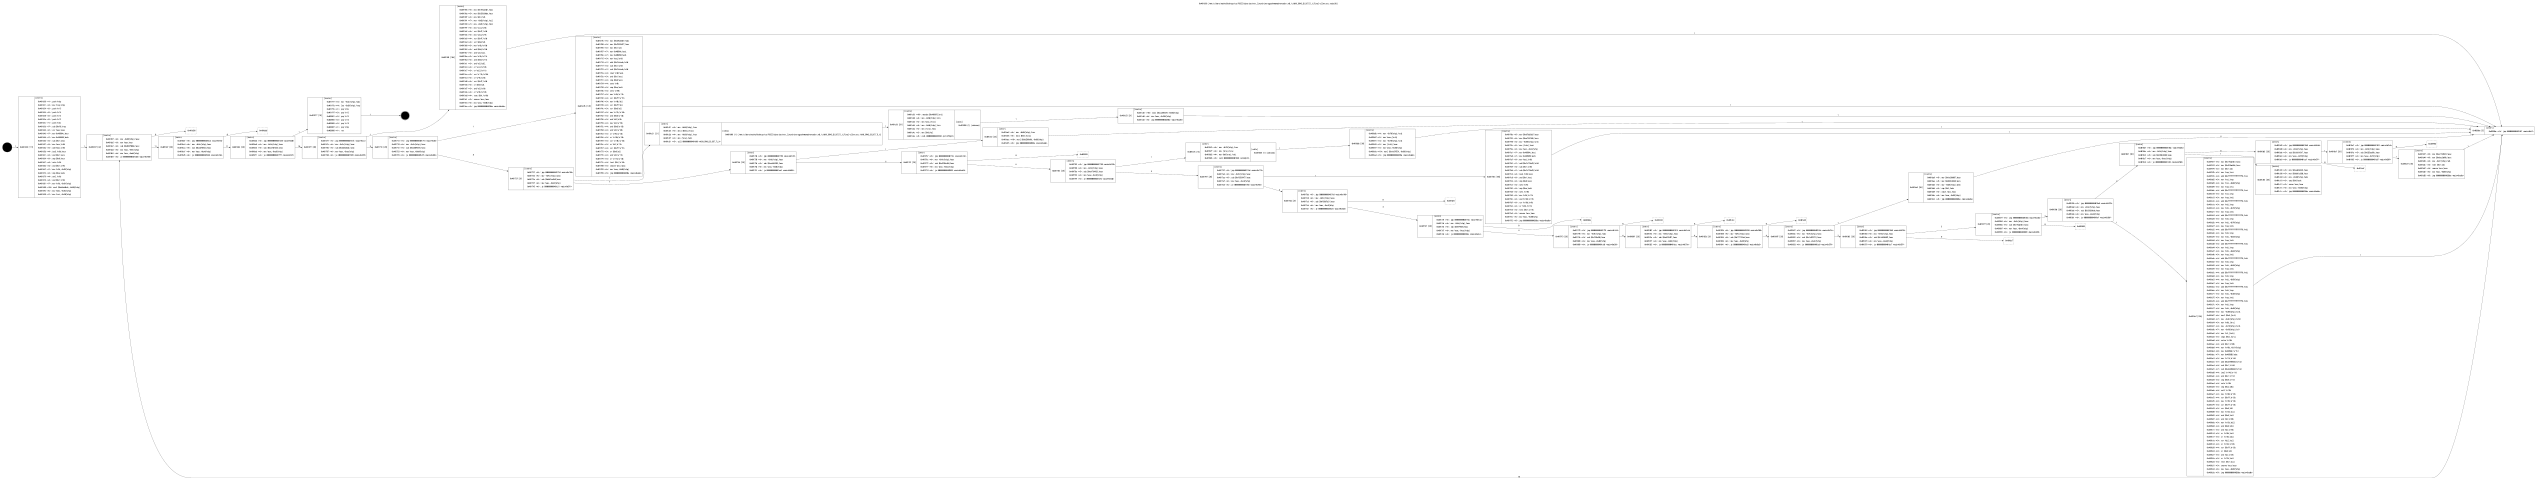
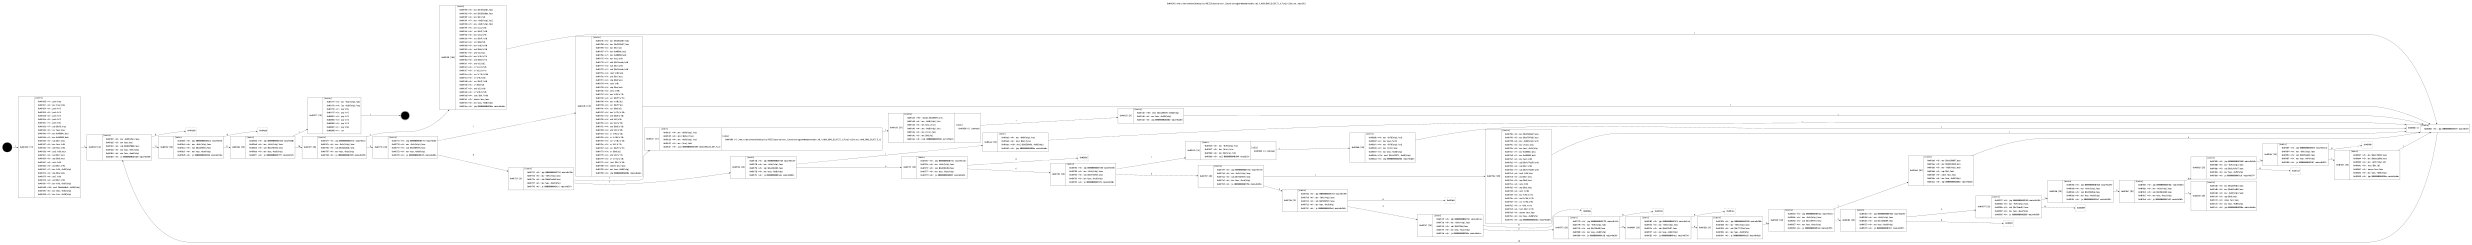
(1802, 220) -> none
(2220, 317) -> none
